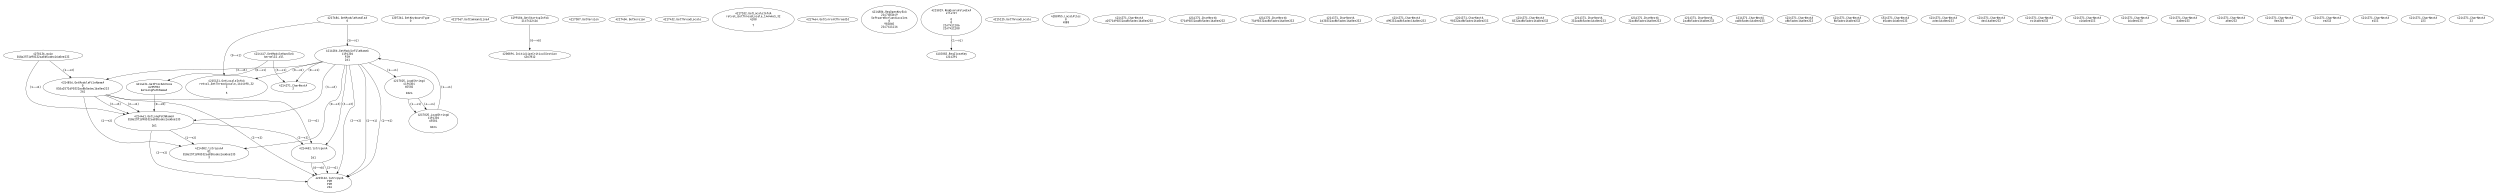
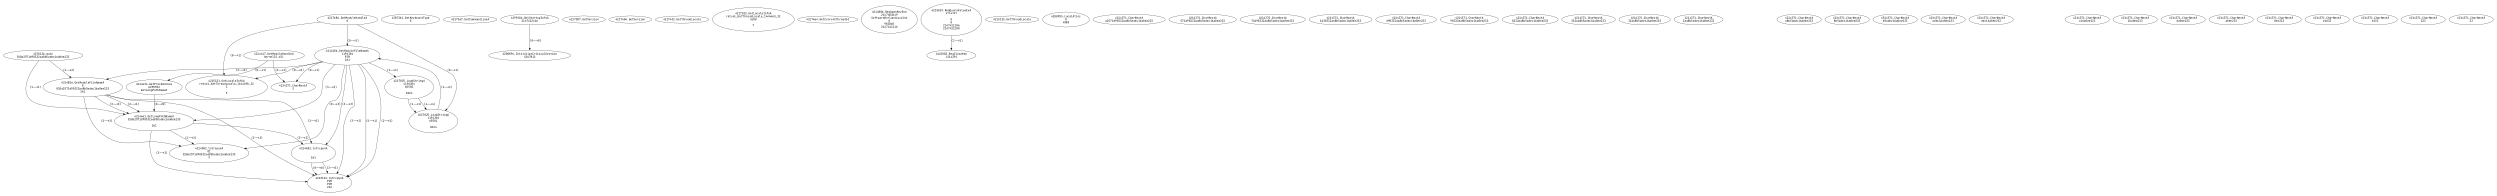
(1750, 20) -> none
(2039, 20) -> none
none -> (422, 58)
